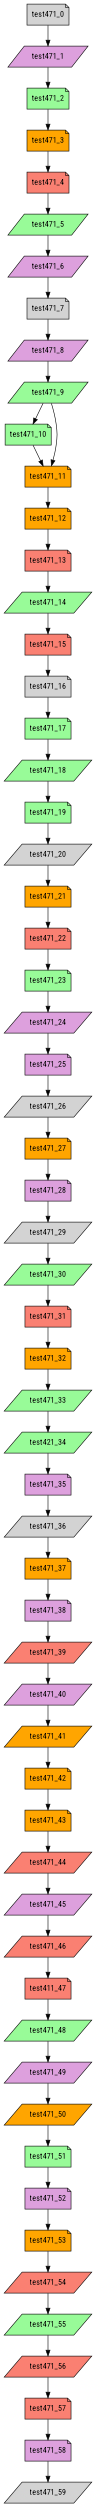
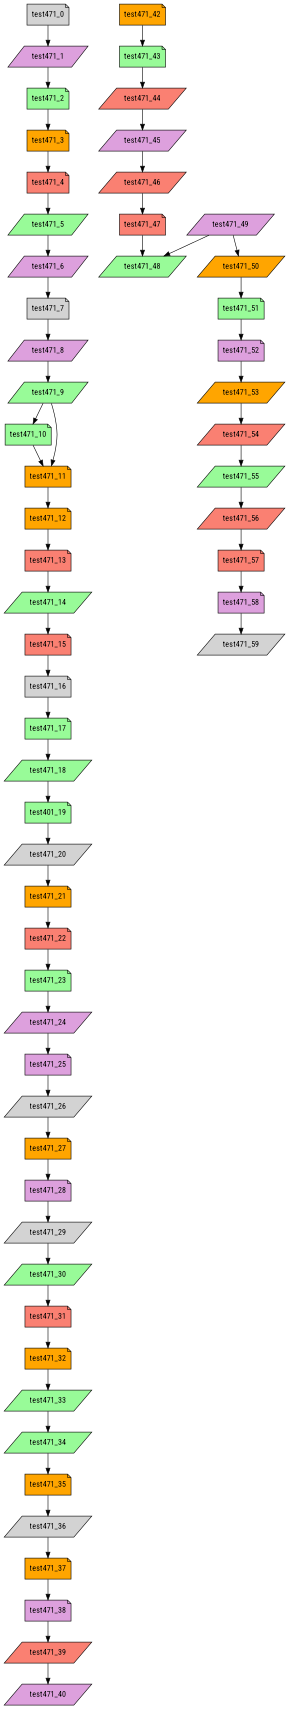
(48, 813) -> (48, 813)
(48, 1443) -> (48, 1443)
(48, 1485) -> (48, 1485)
(48, 1737) -> none
(48, 1821) -> (142, 57)
(48, 1989) -> (142, 225)
(48, 2049) -> (189, 244)
(48, 2241) -> (241, 393)
